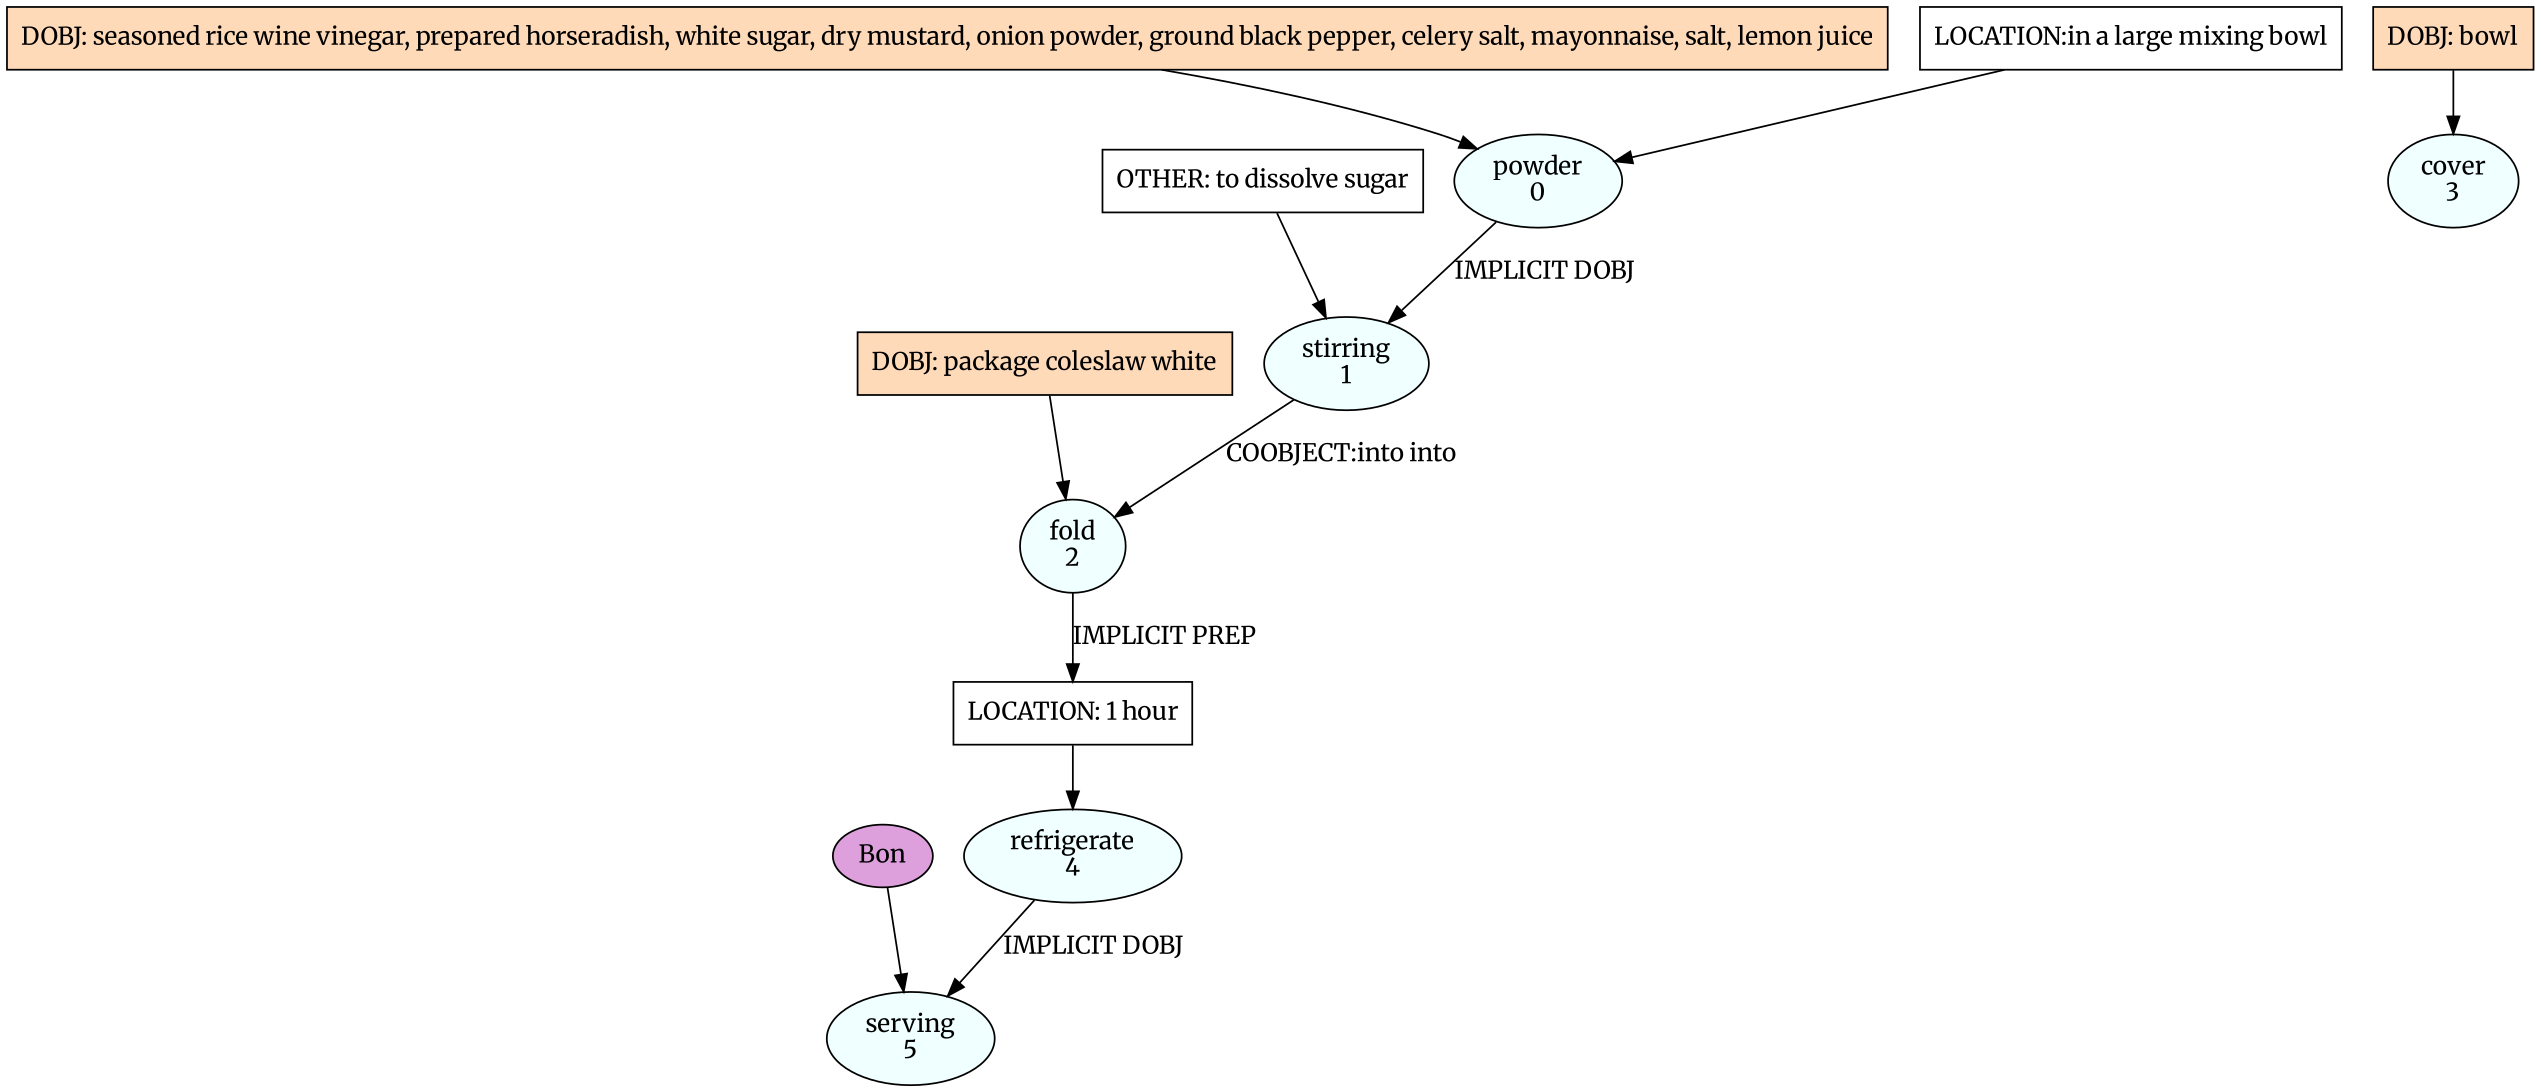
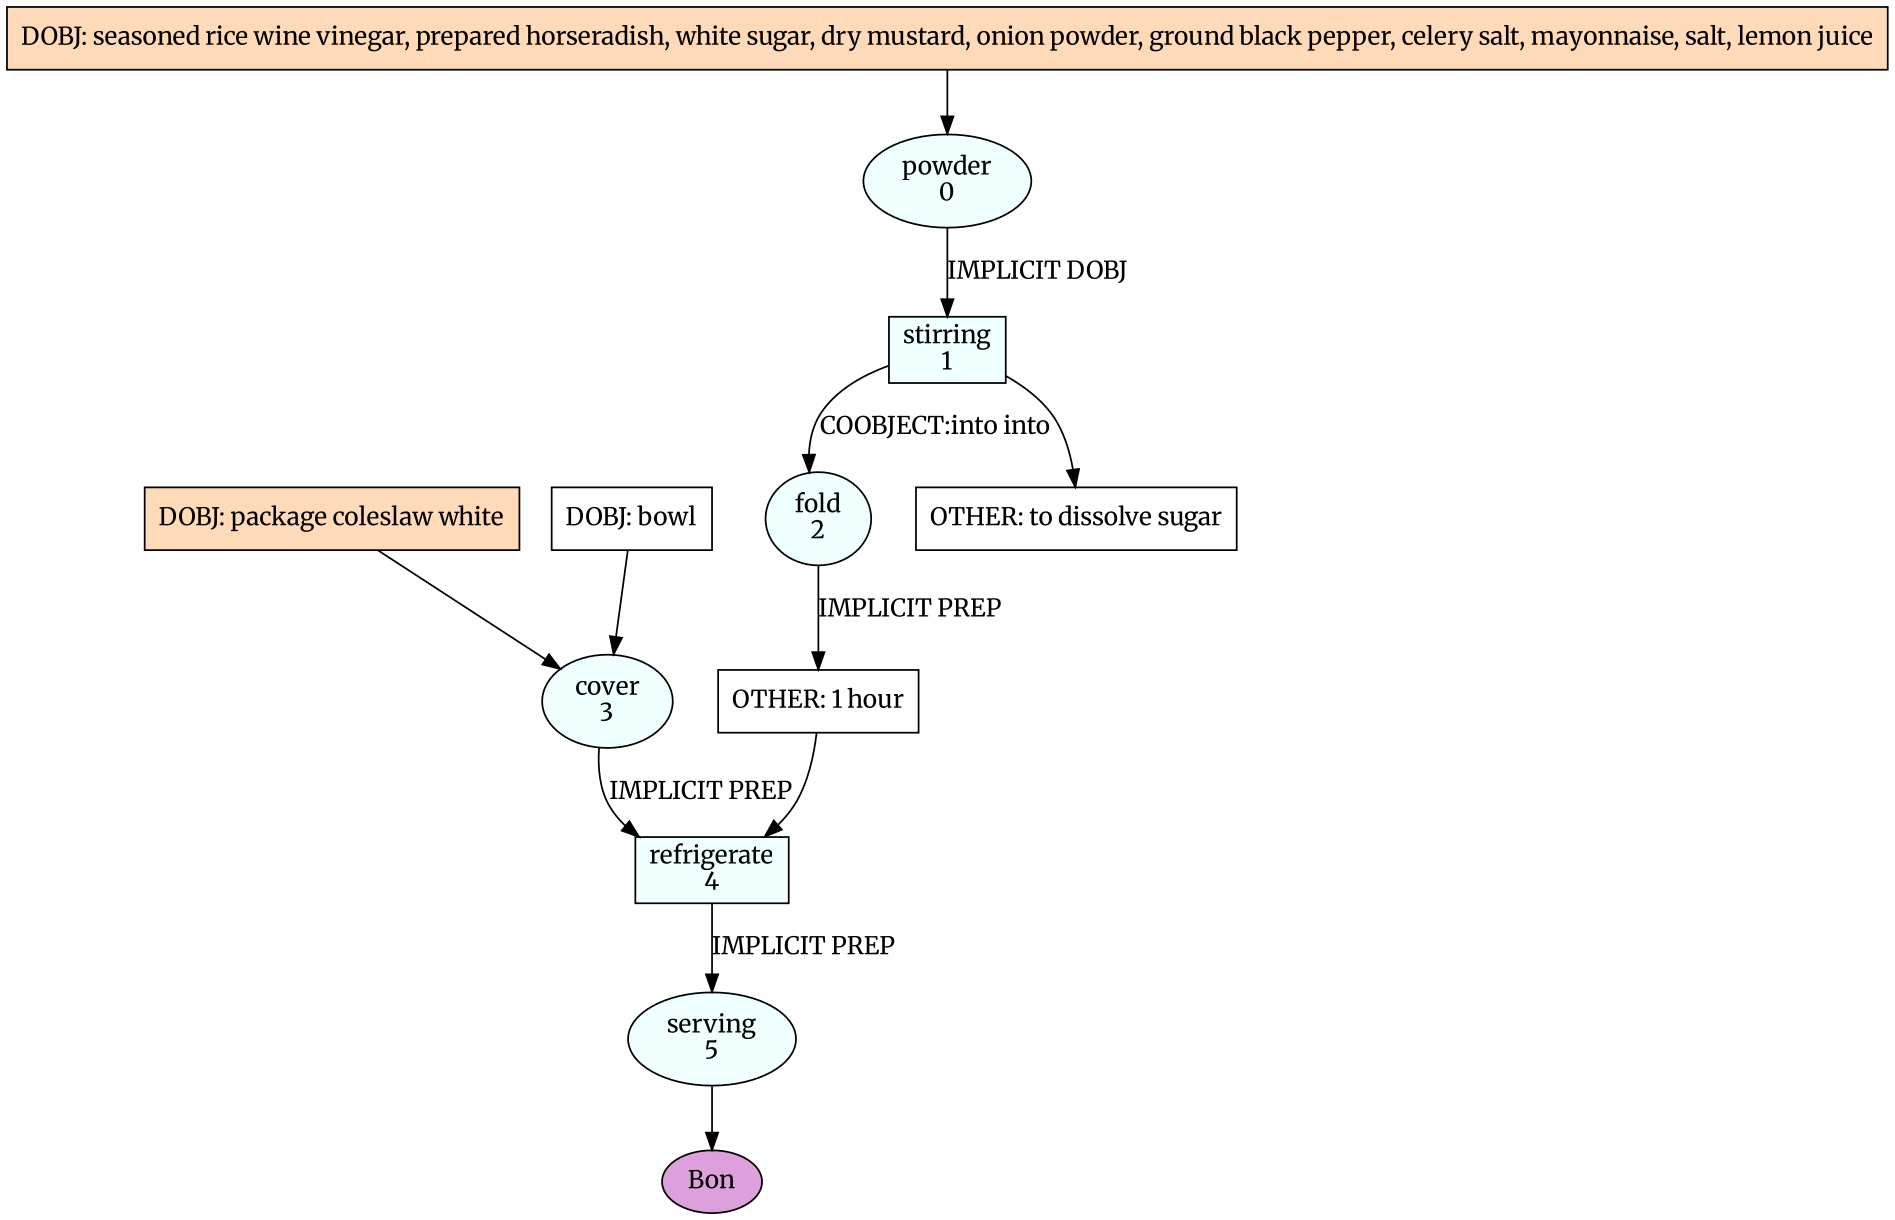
(2131, 38) -> none
(2453, 38) -> (632, 519)
(1298, 258) -> (1052, 414)
(1347, 364) -> (947, 350)
(1056, 439) -> (462, 605)
(1073, 713) -> (818, 701)
none -> (603, 790)
(1073, 856) -> (712, 870)
(894, 931) -> (712, 1109)
(1094, 947) -> (804, 948)
